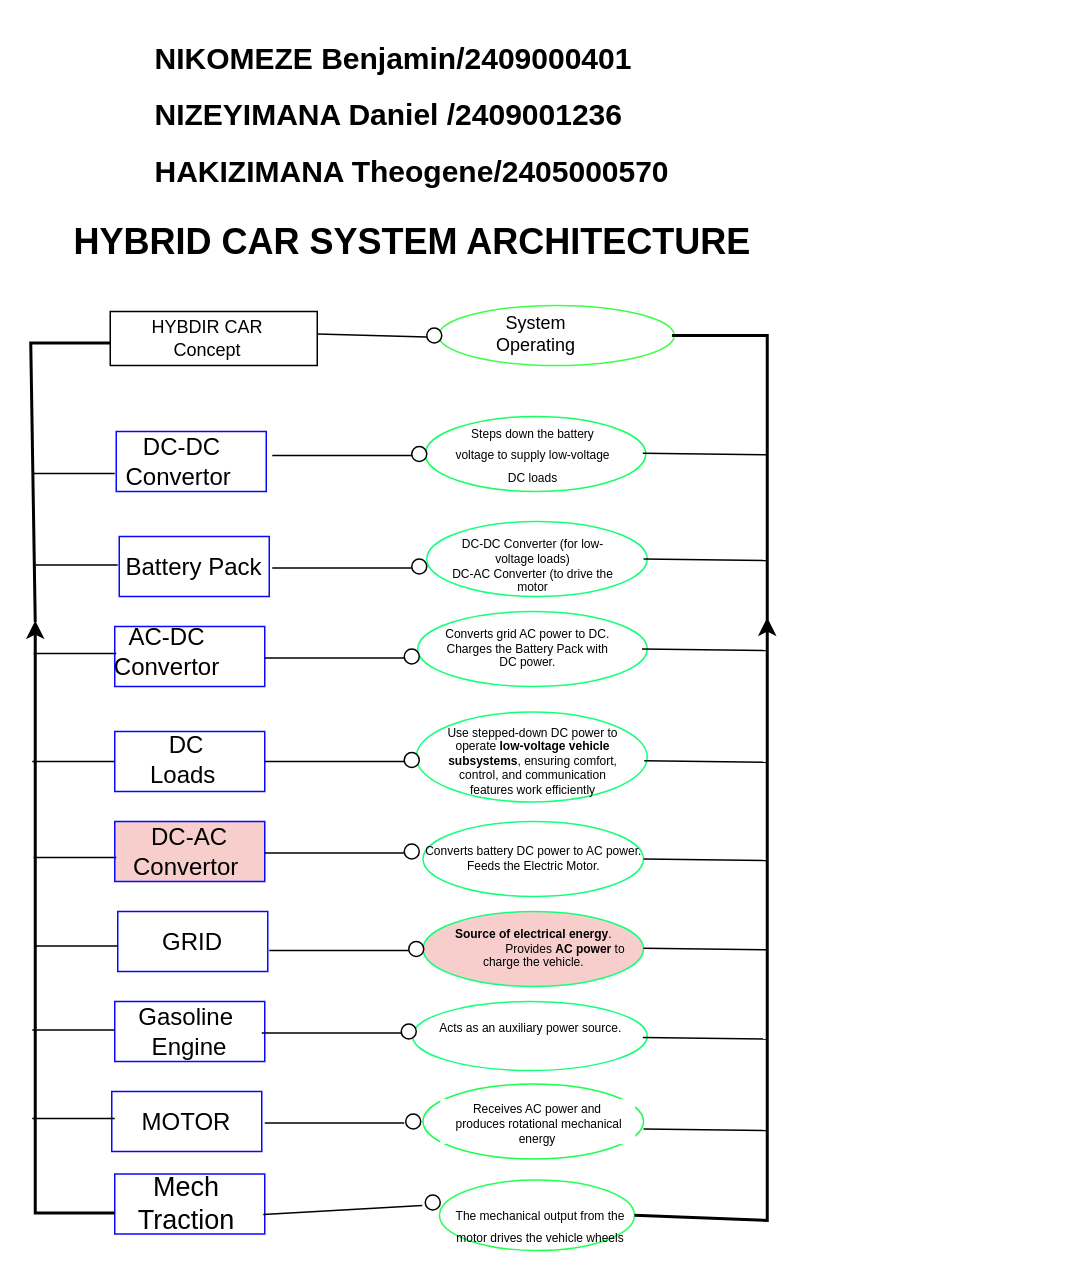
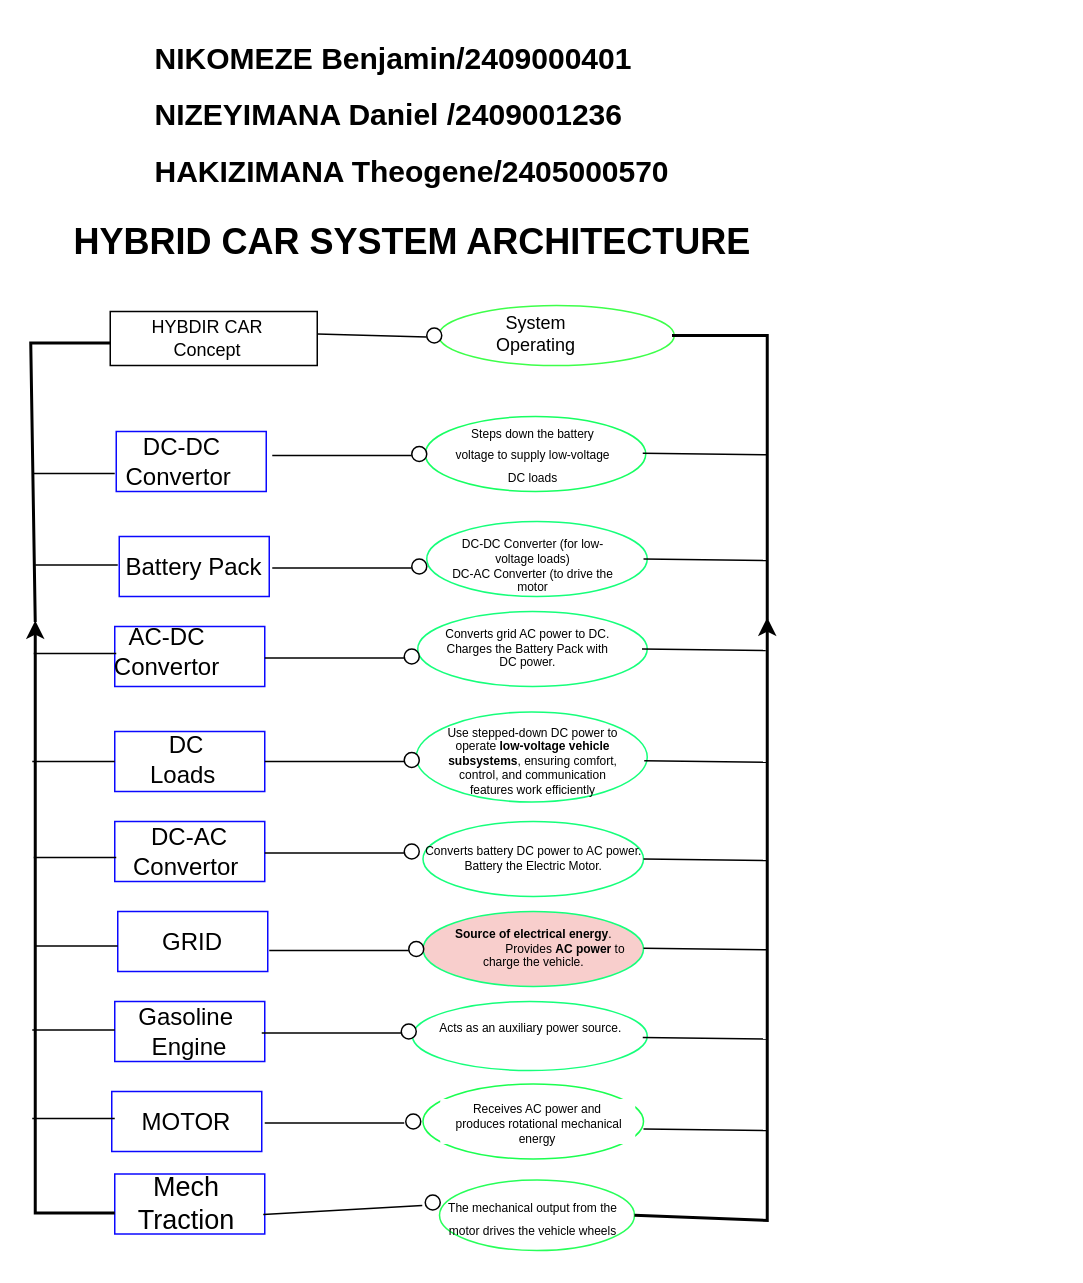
(190, 851) -> (190, 851)
(534, 859) -> (534, 859)
(541, 1225) -> (533, 1217)
